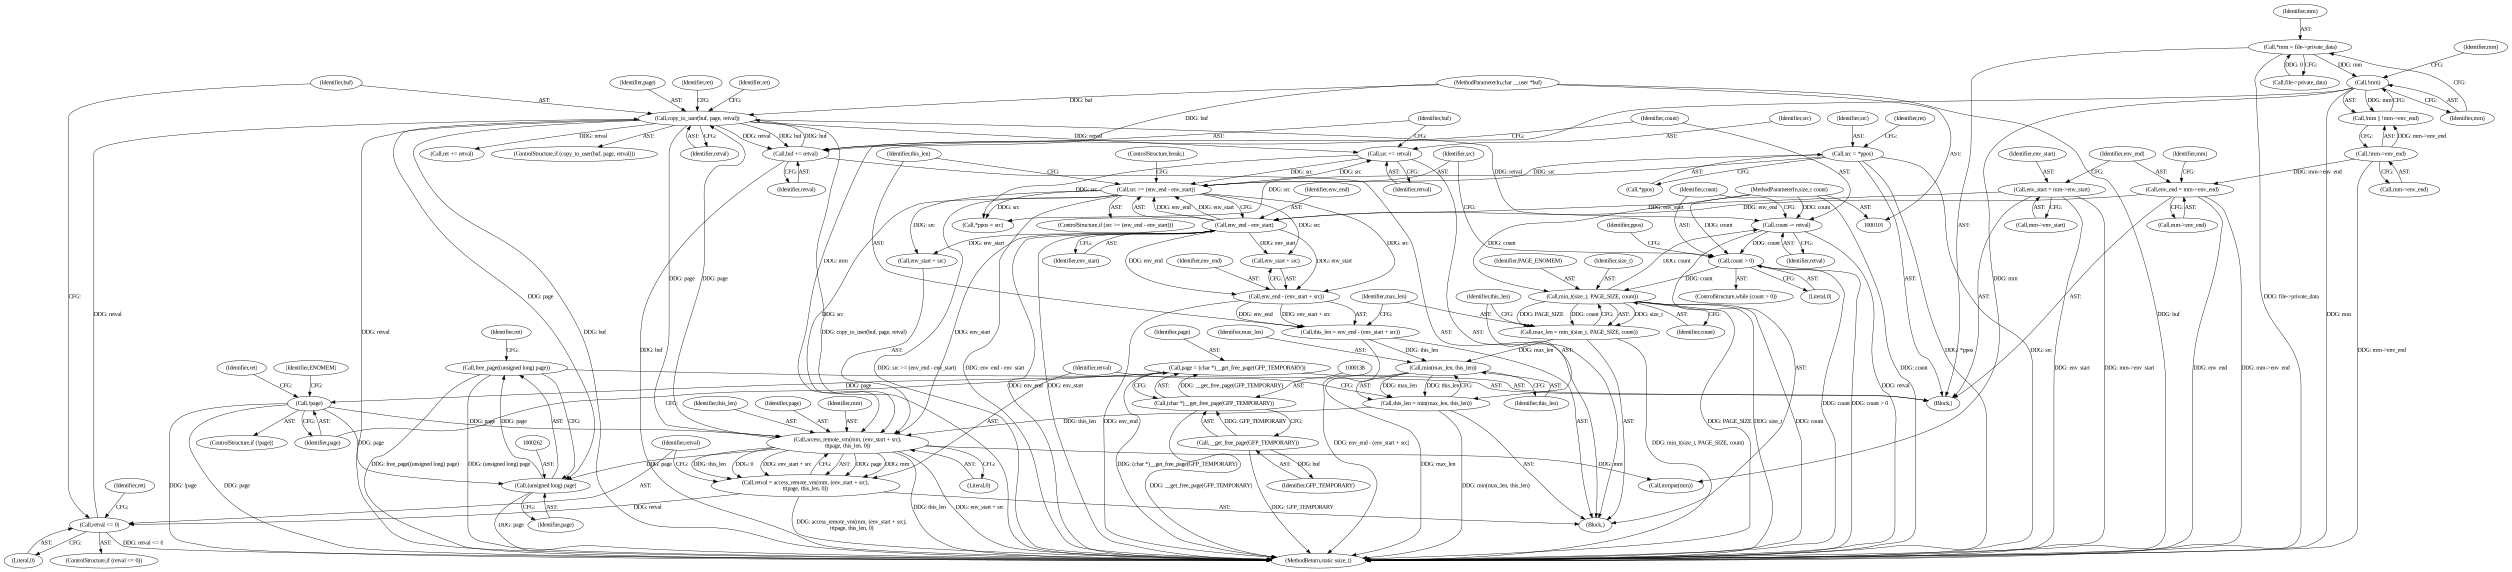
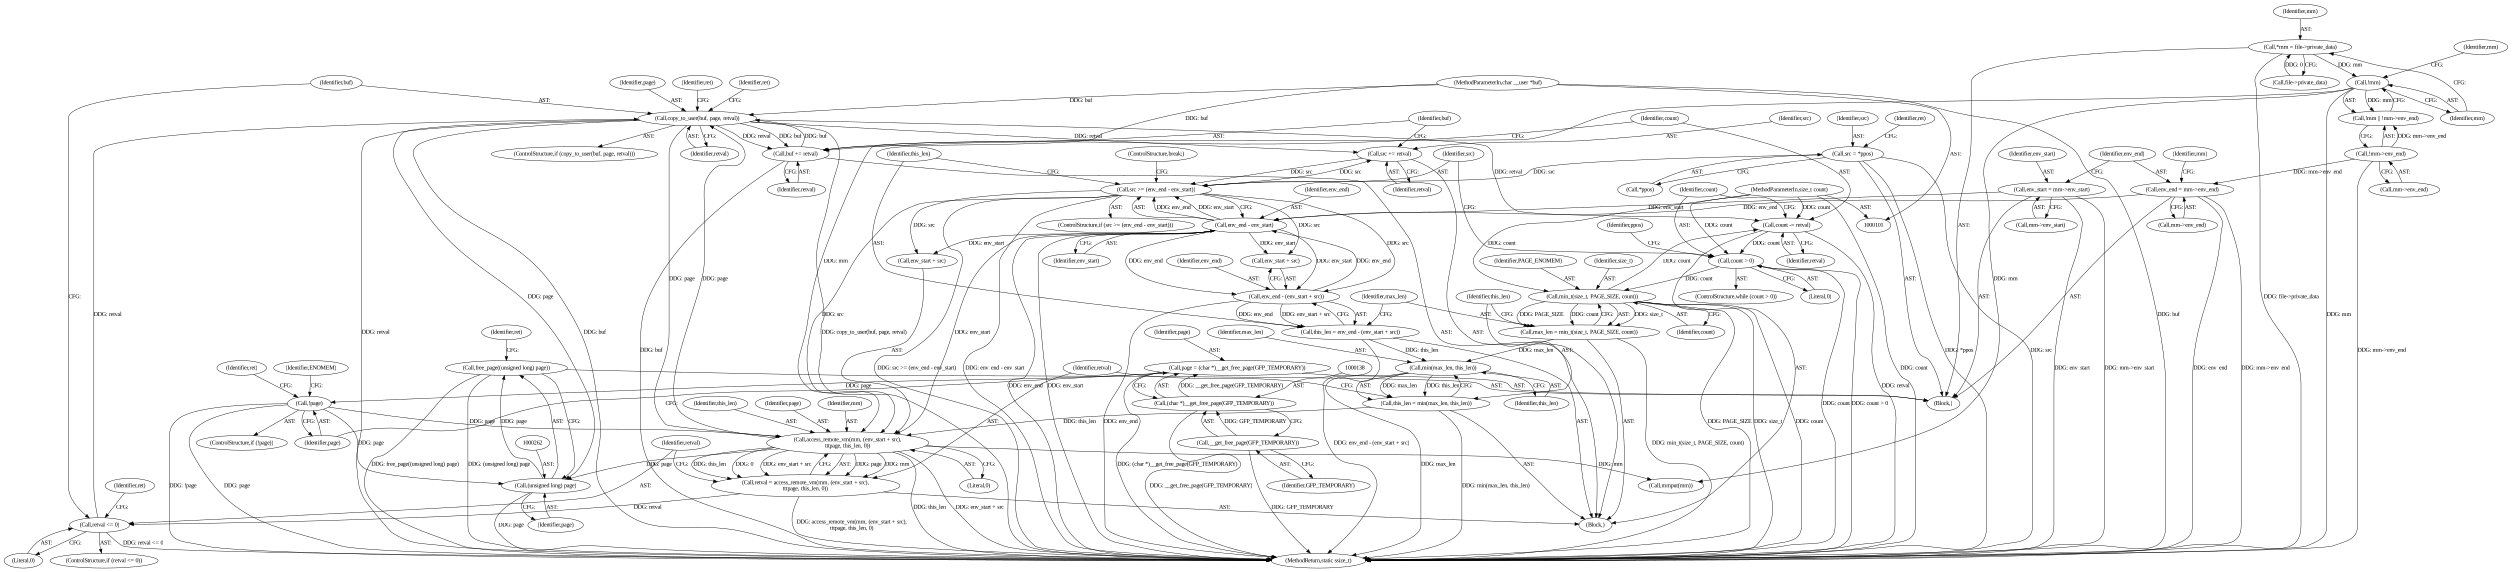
(452, 154) -> none
(983, 225) -> none
none -> (1346, 249)
none -> (1332, 312)
(1309, 464) -> (1309, 464)
